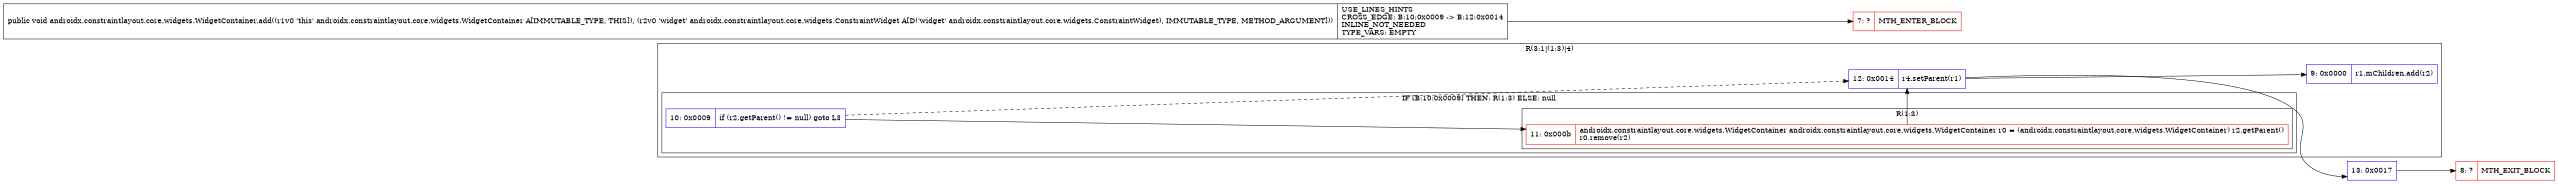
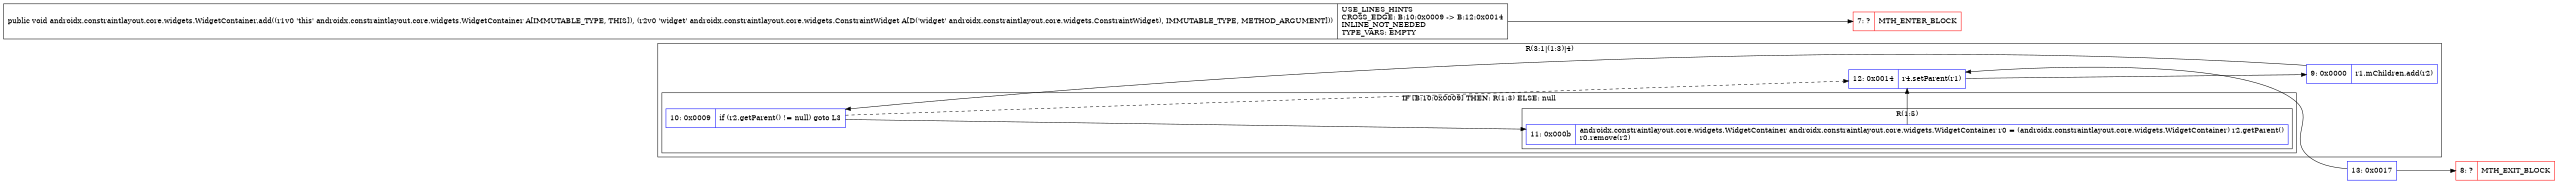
none -> (1578, 61)
(2181, 80) -> (2186, 71)
(1907, 114) -> (1907, 114)
(1907, 135) -> (1907, 135)
